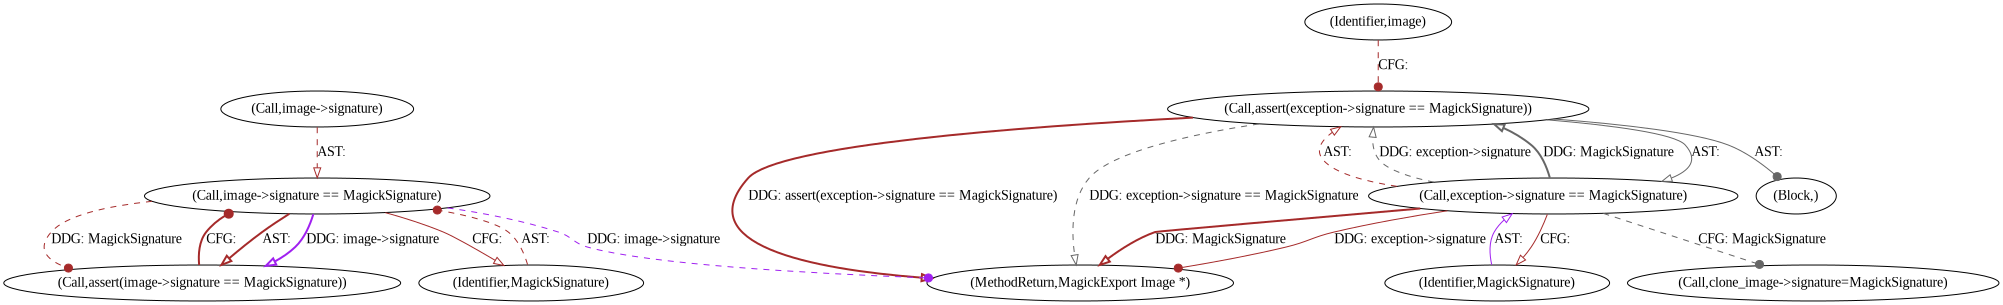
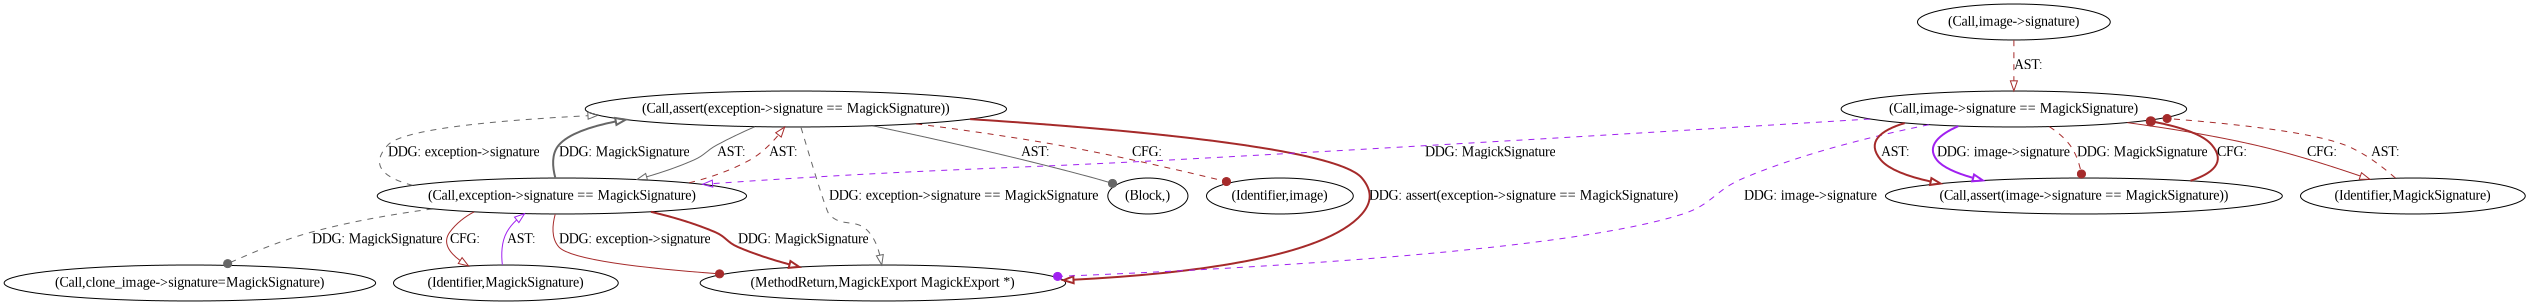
(1378, 61) -> (1070, 147)
none -> (1320, 152)
(1762, 240) -> (377, 240)
(1080, 283) -> (883, 283)
